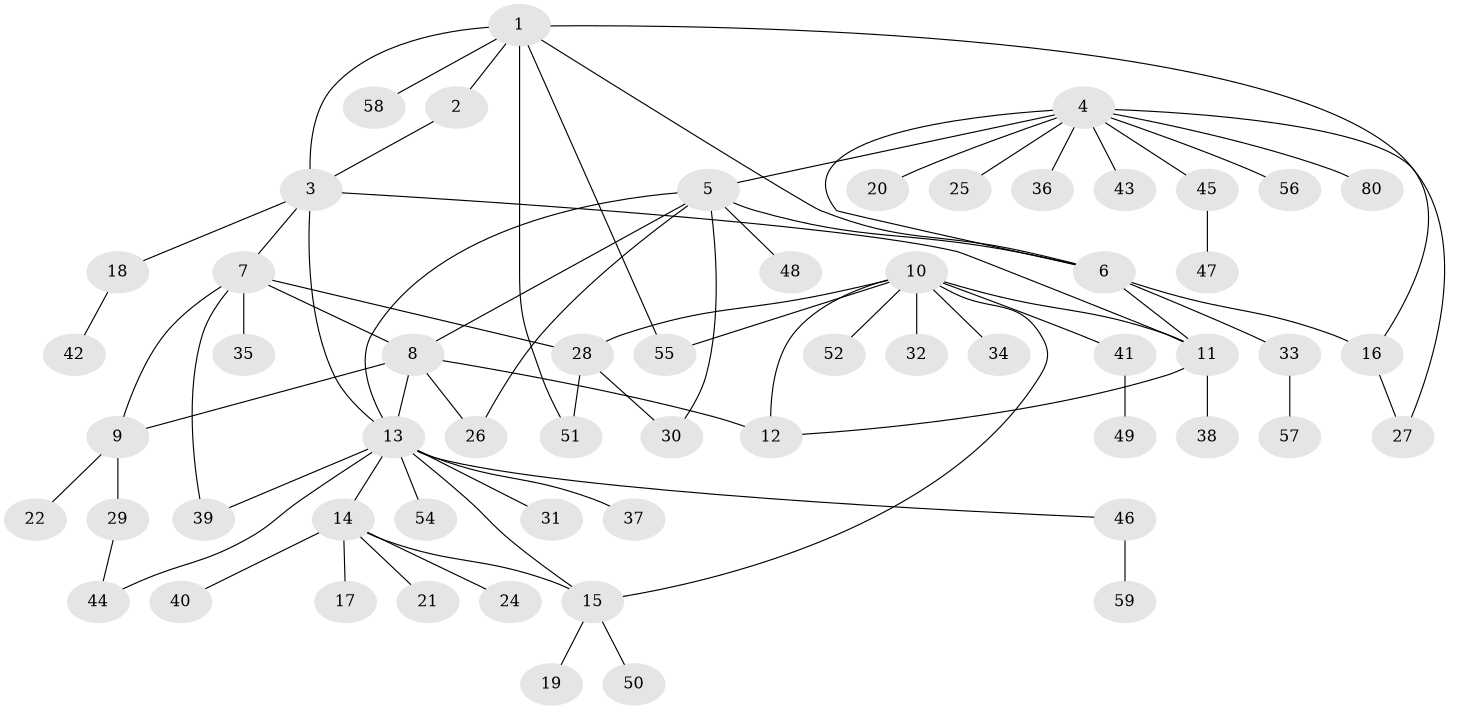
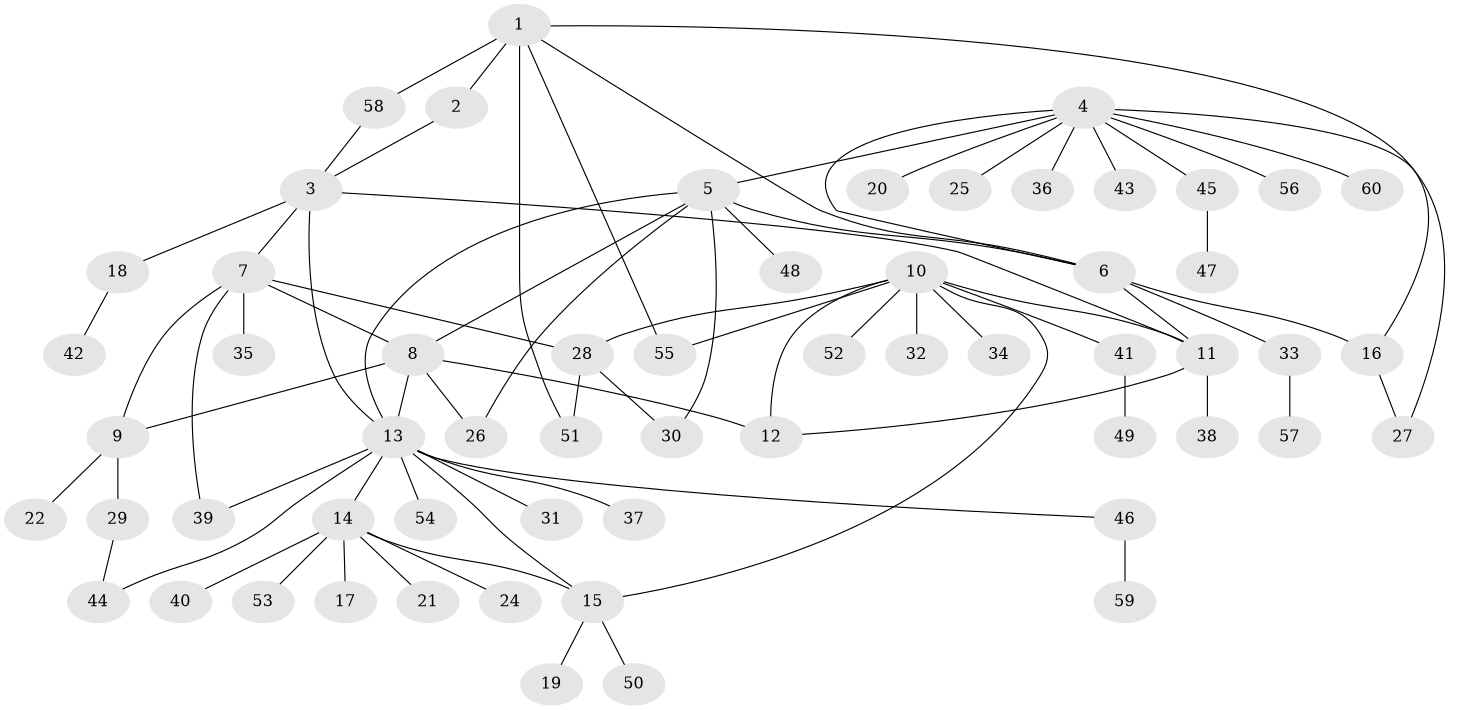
(366, 61) -> (343, 149)
(1372, 190) -> (1372, 190)
none -> (263, 602)
